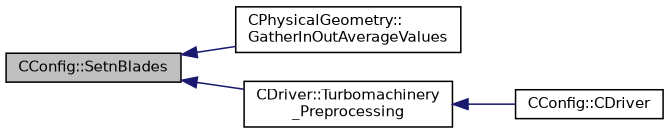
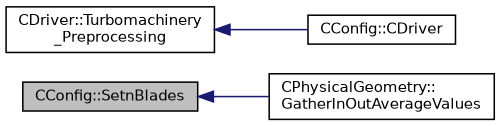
(220, 86) -> none
